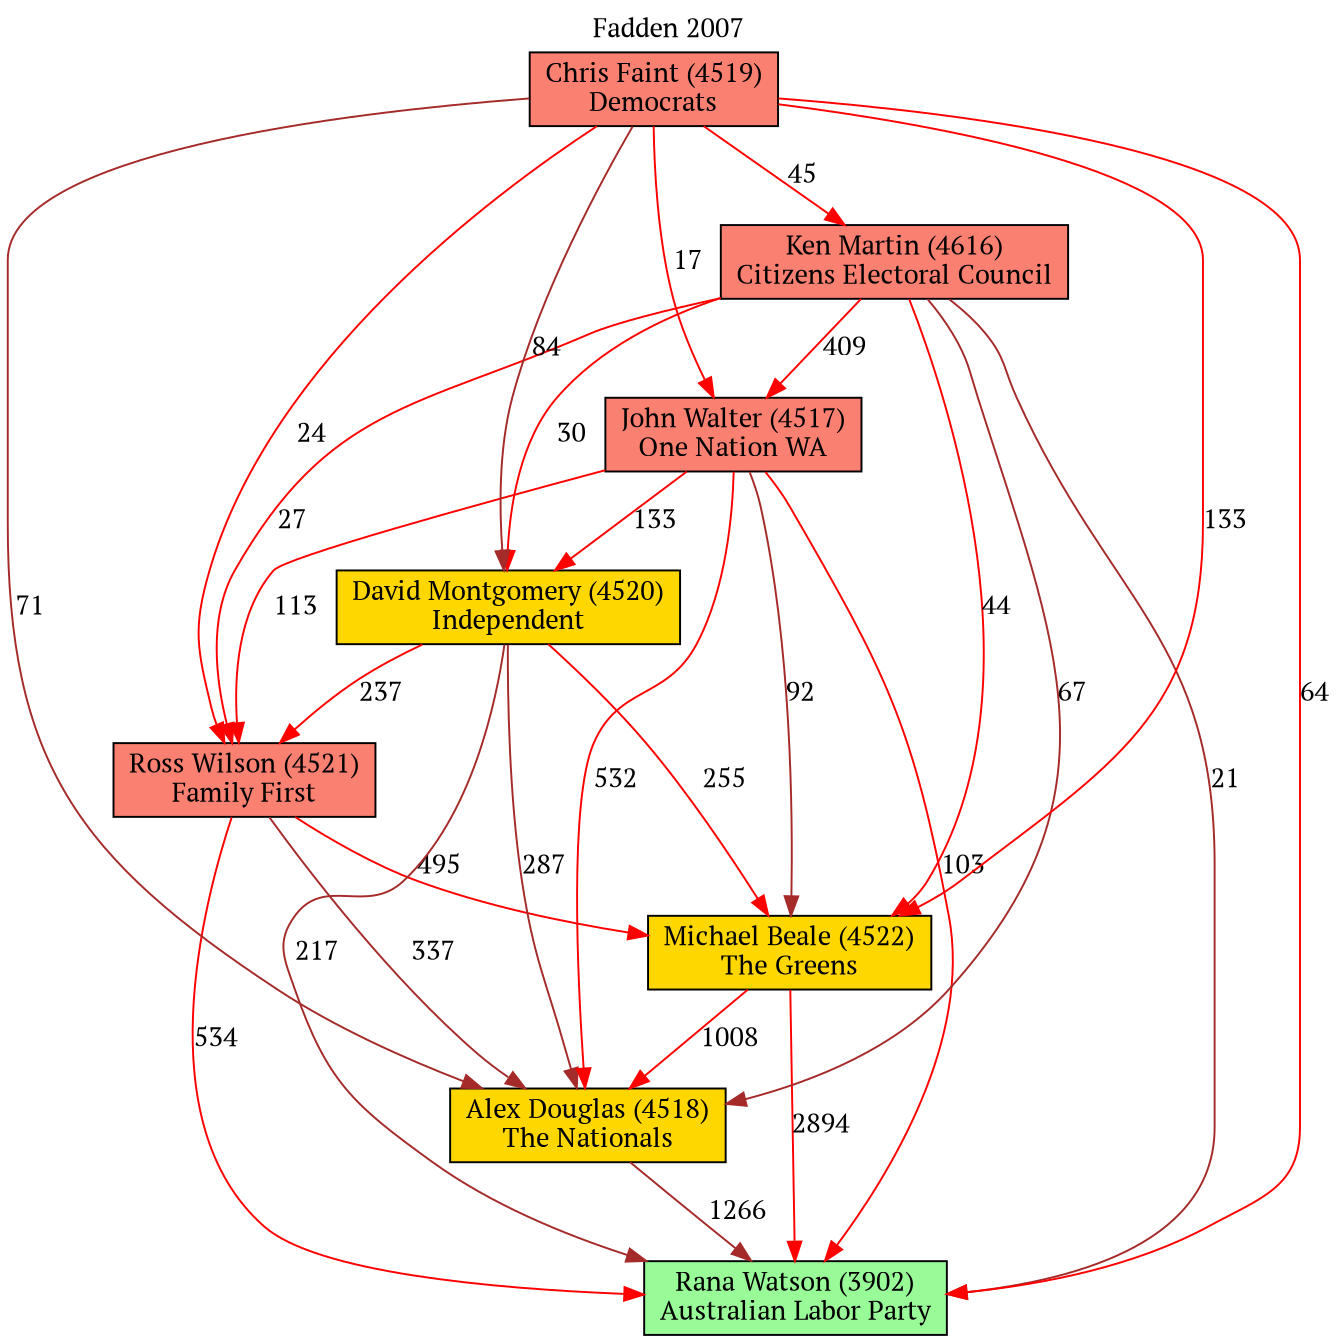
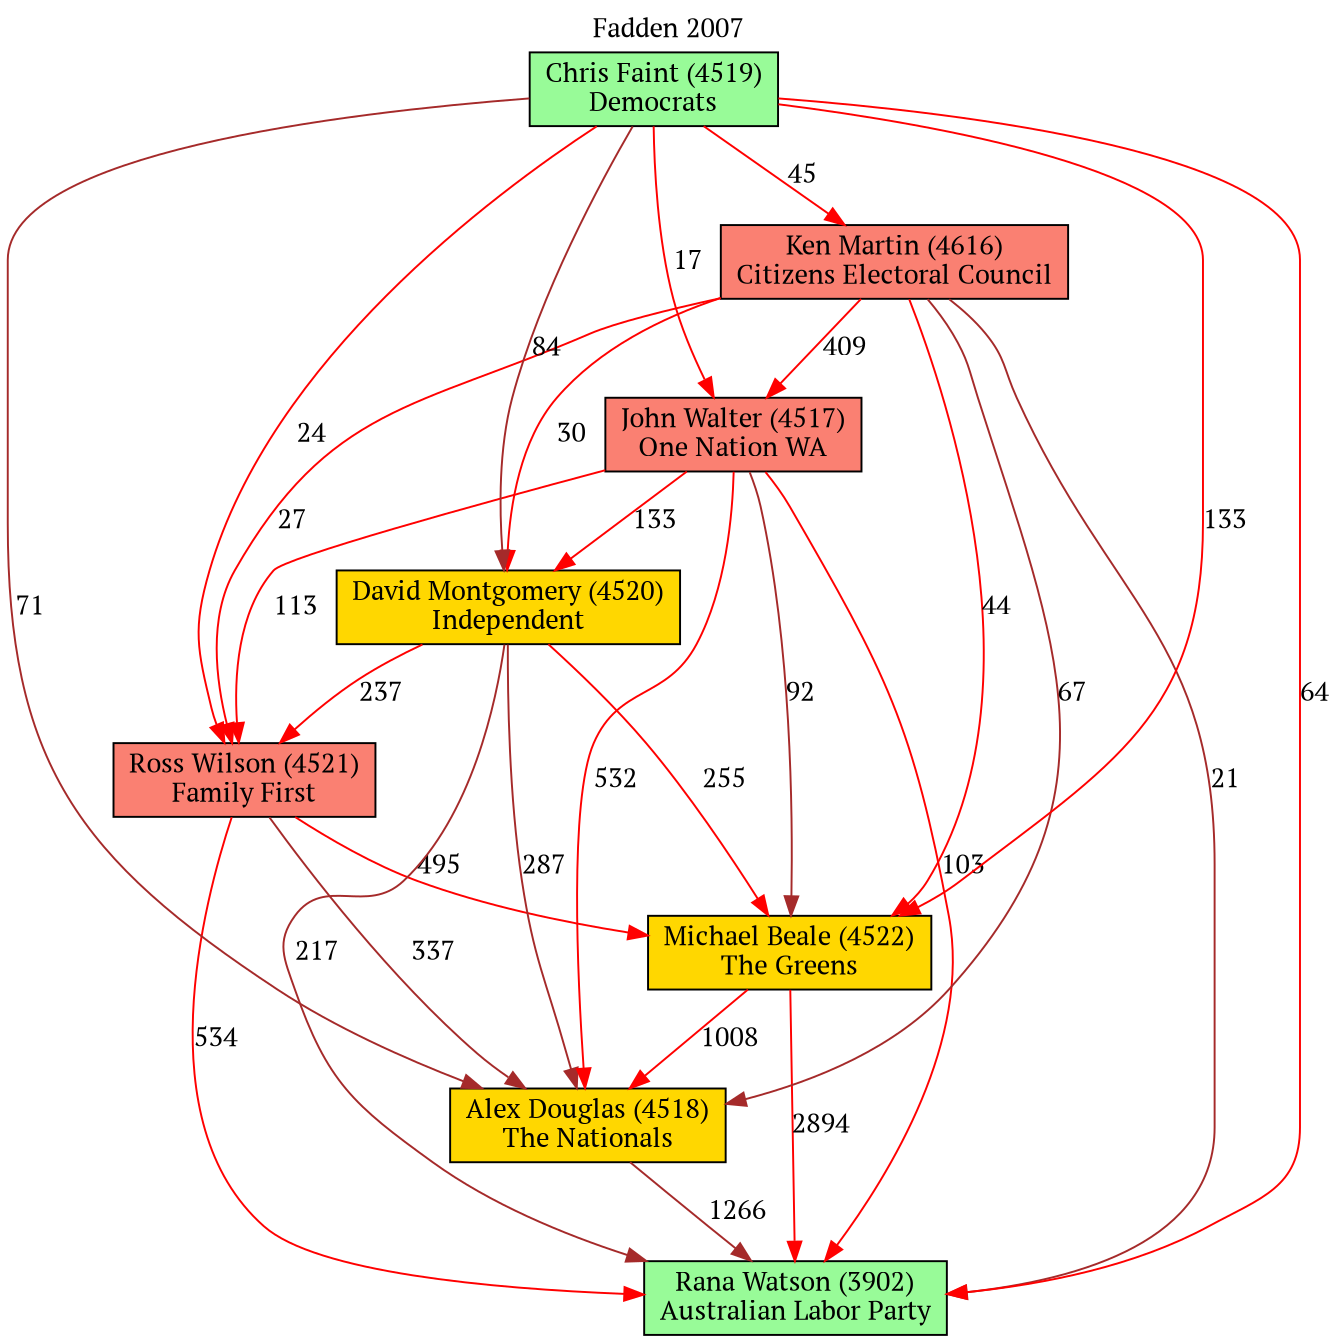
(654, 89) -> (654, 89)
